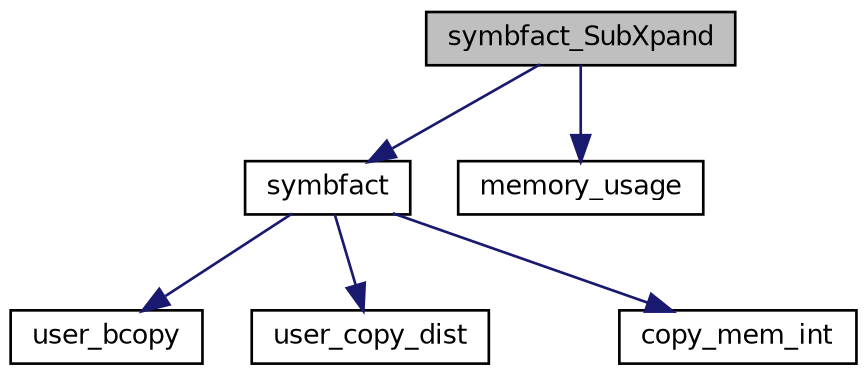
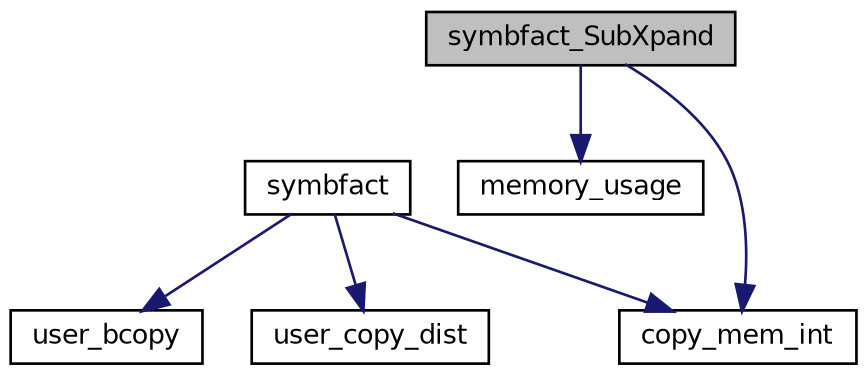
(466, 106) -> (723, 154)
